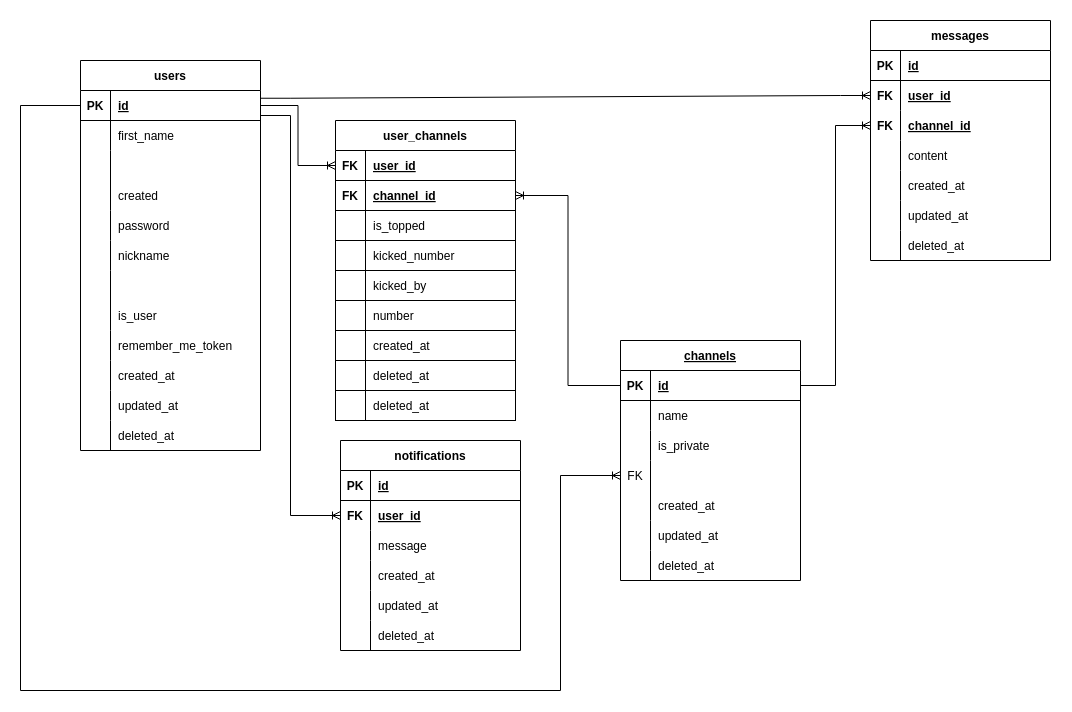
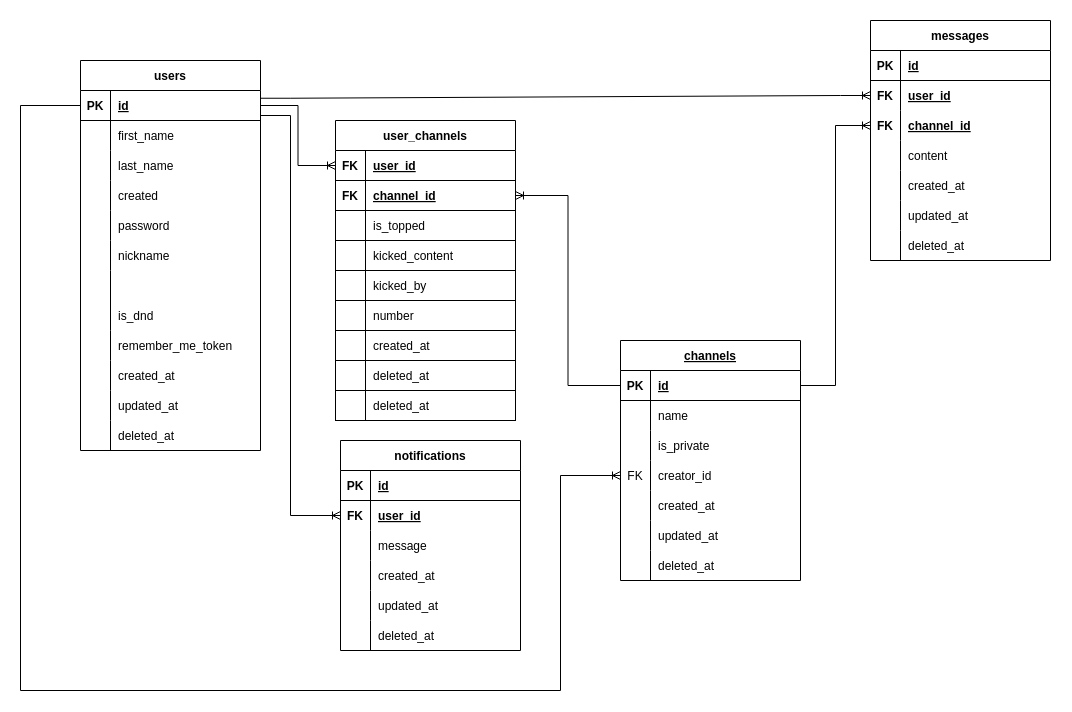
none -> (186, 166)
(415, 256) -> (418, 256)
(140, 316) -> (137, 316)
none -> (726, 476)
